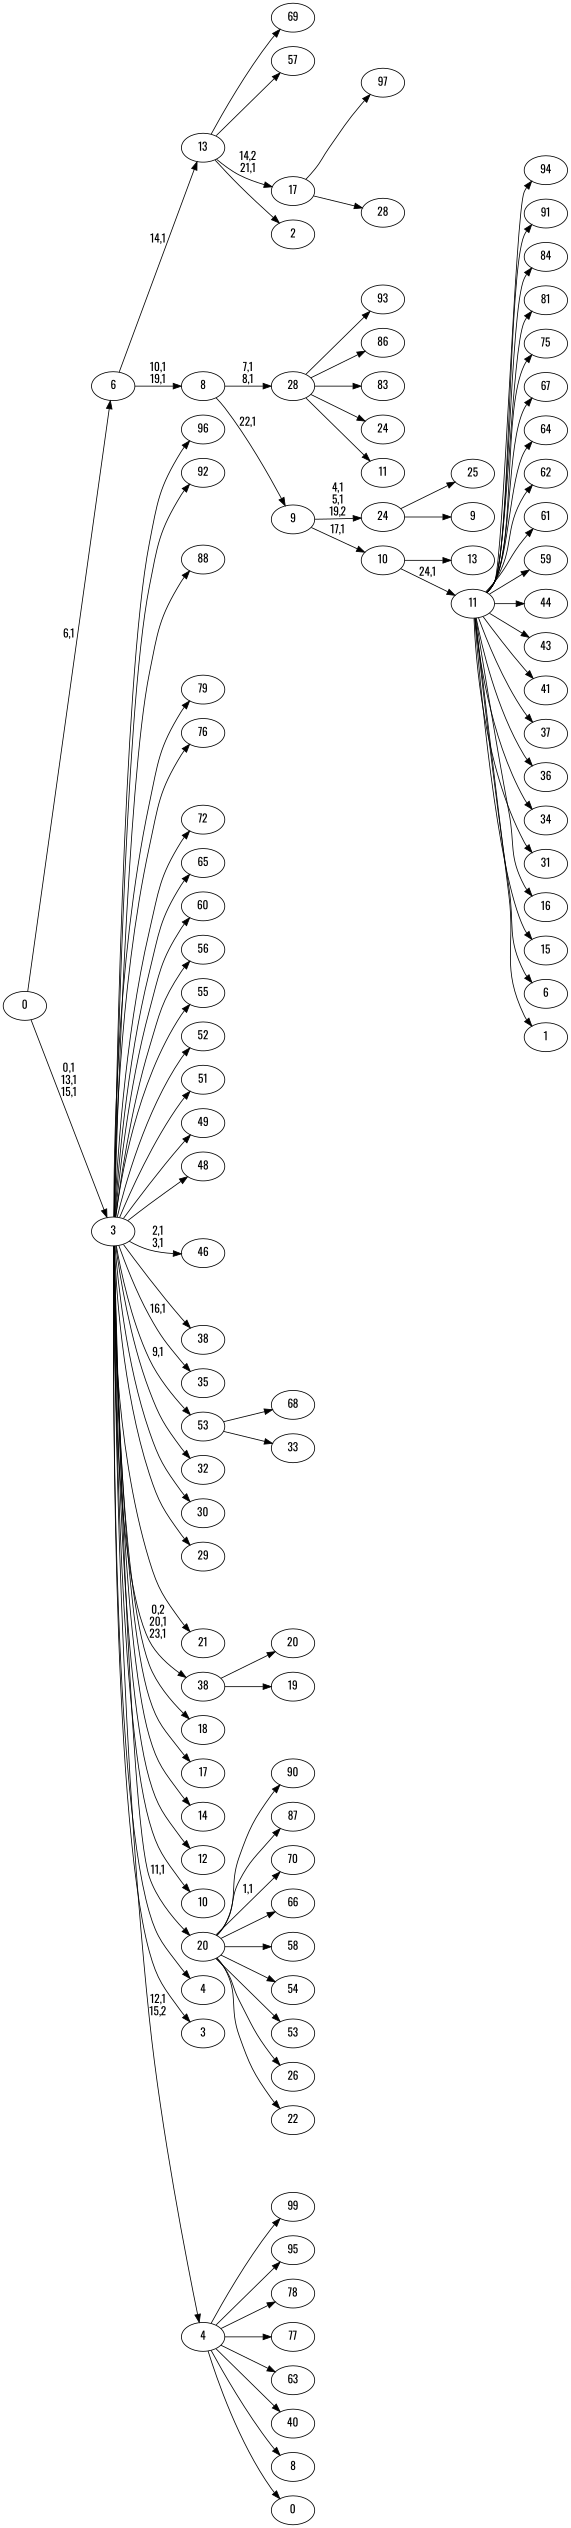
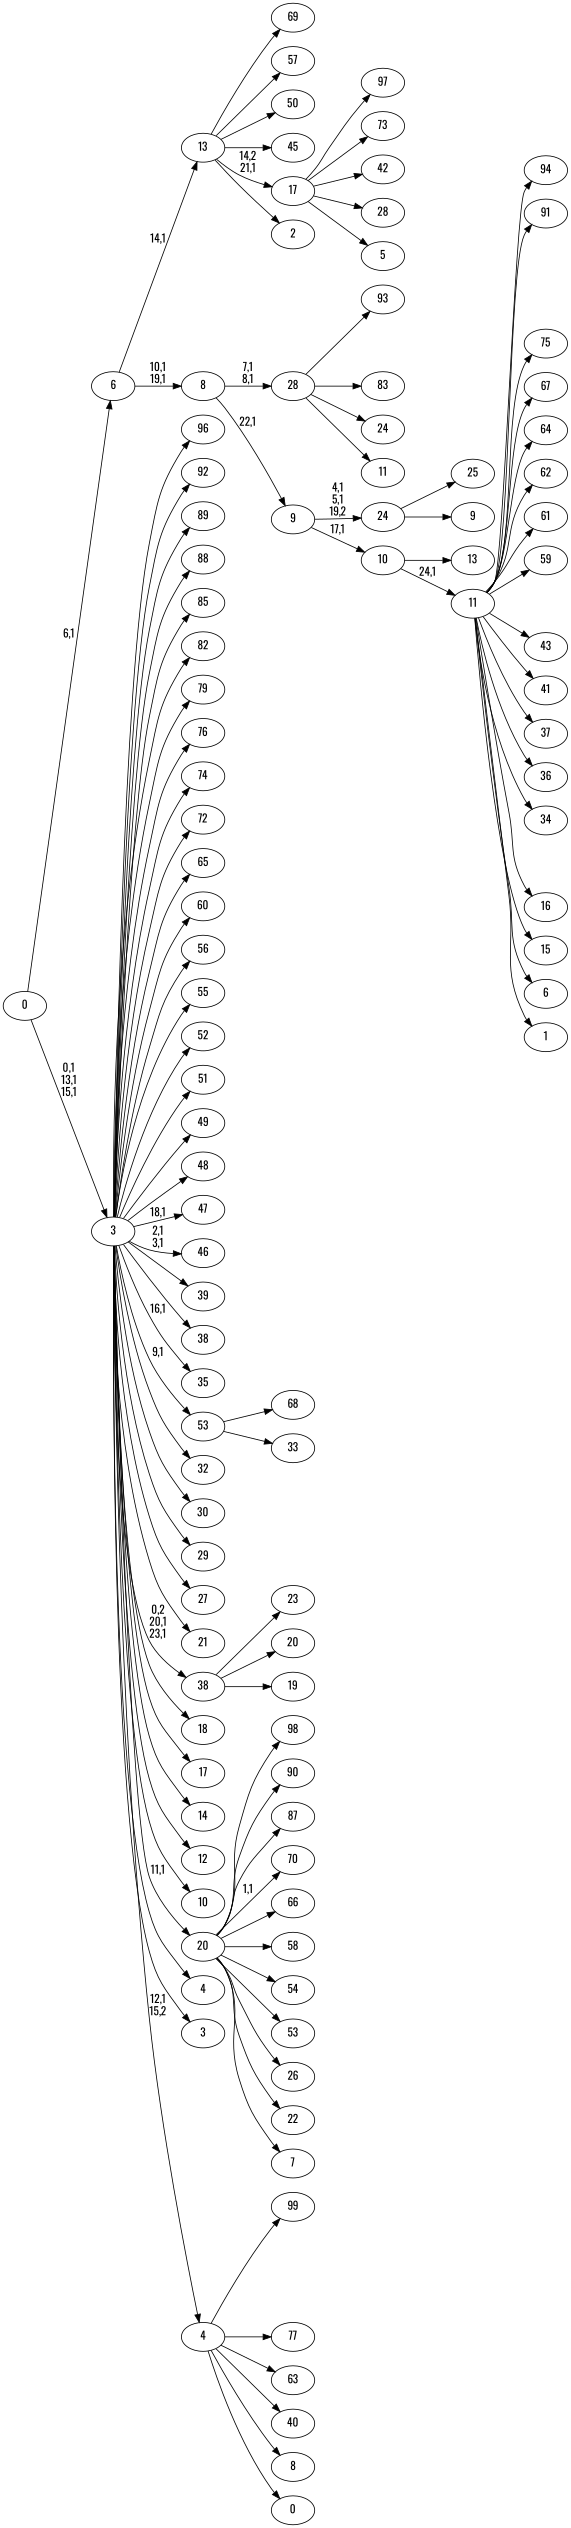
none -> (293, 104)
none -> (383, 126)
none -> (293, 148)
none -> (383, 169)
none -> (383, 256)
(546, 257) -> none
(546, 300) -> none
(383, 343) -> none
none -> (203, 516)
none -> (203, 603)
(546, 604) -> none
none -> (203, 646)
none -> (203, 776)
(546, 864) -> none
none -> (203, 1210)
none -> (203, 1296)
none -> (203, 1600)
none -> (293, 1600)
none -> (293, 1730)
none -> (293, 2163)
(293, 2250) -> none
(293, 2294) -> none
